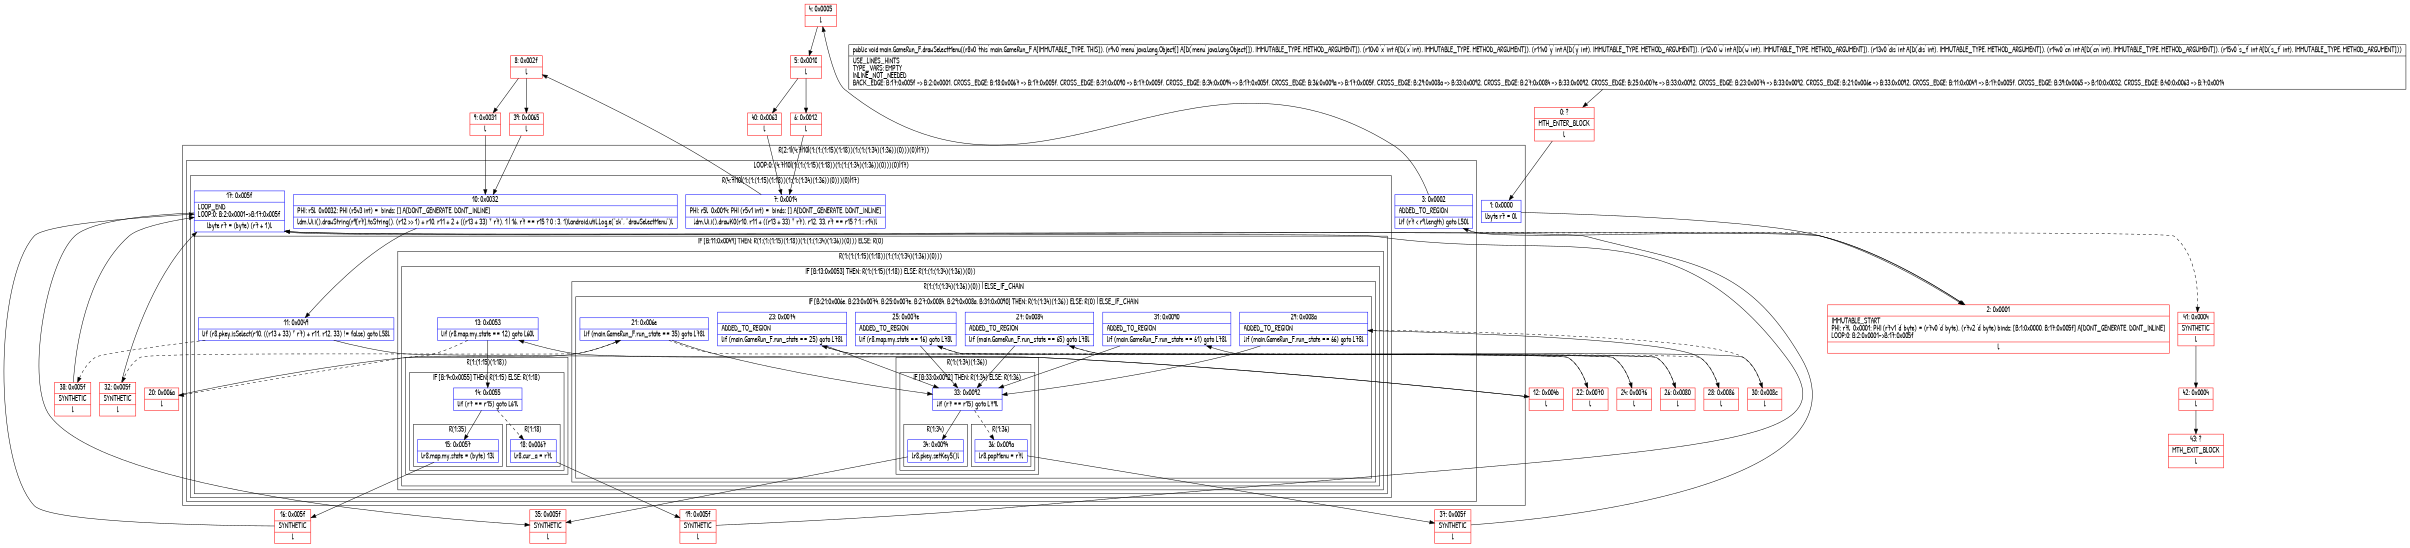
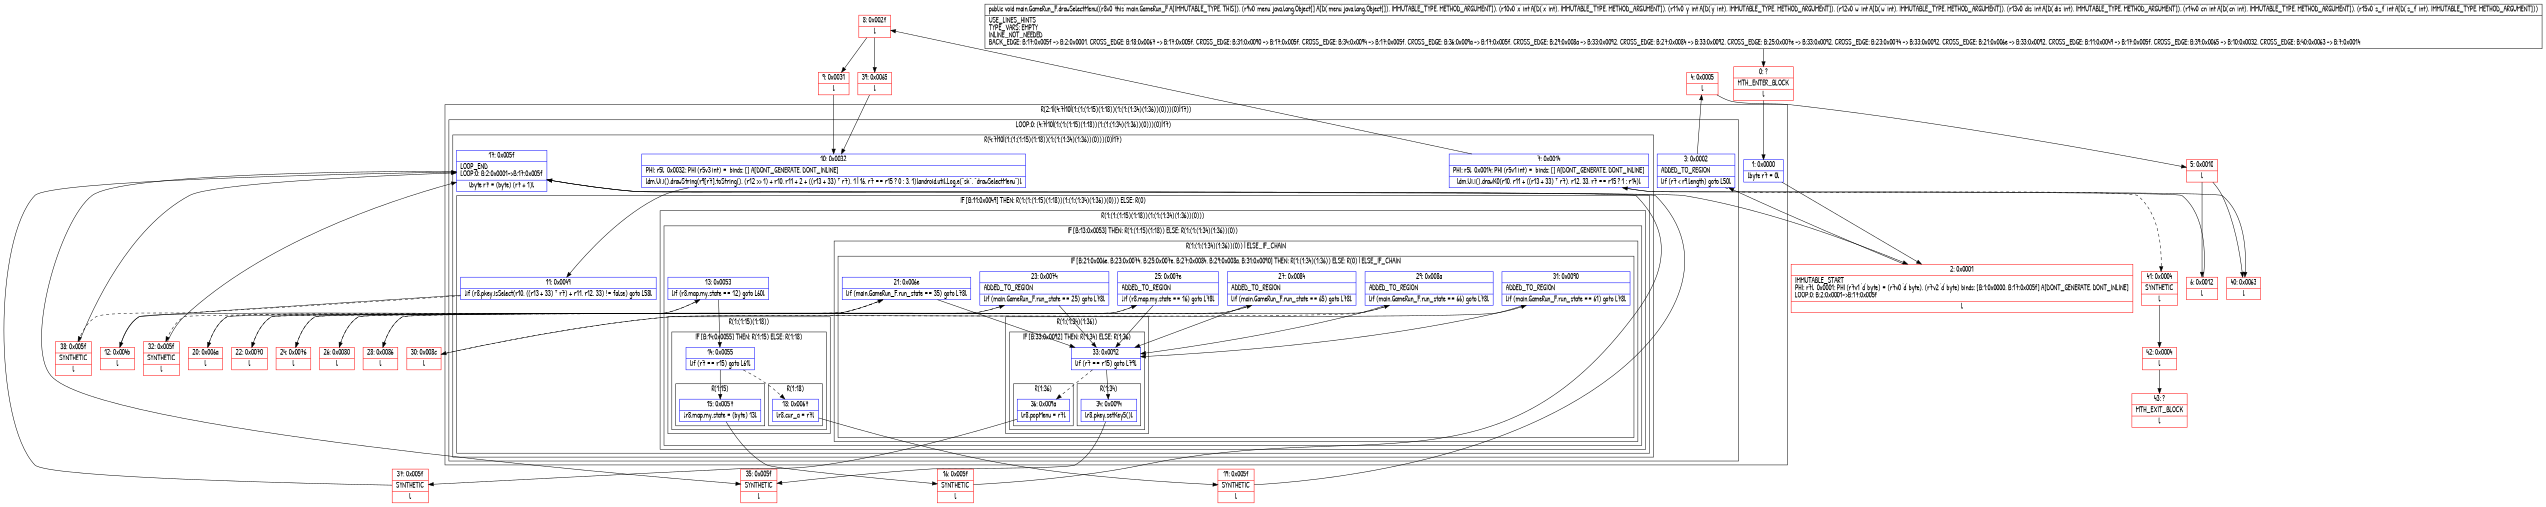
(774, 164) -> (1964, 192)
(458, 430) -> (720, 389)
